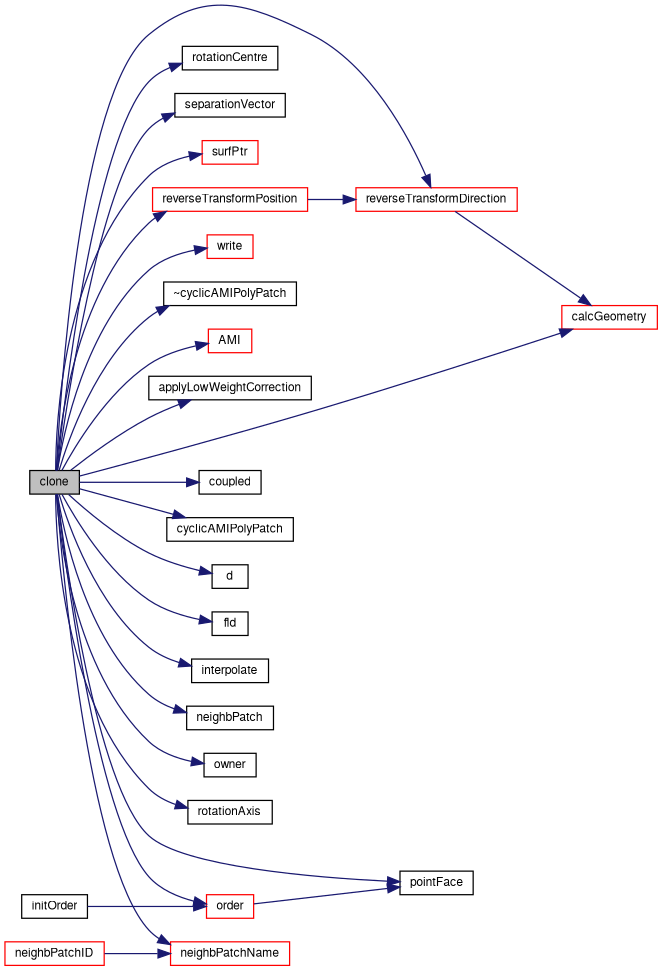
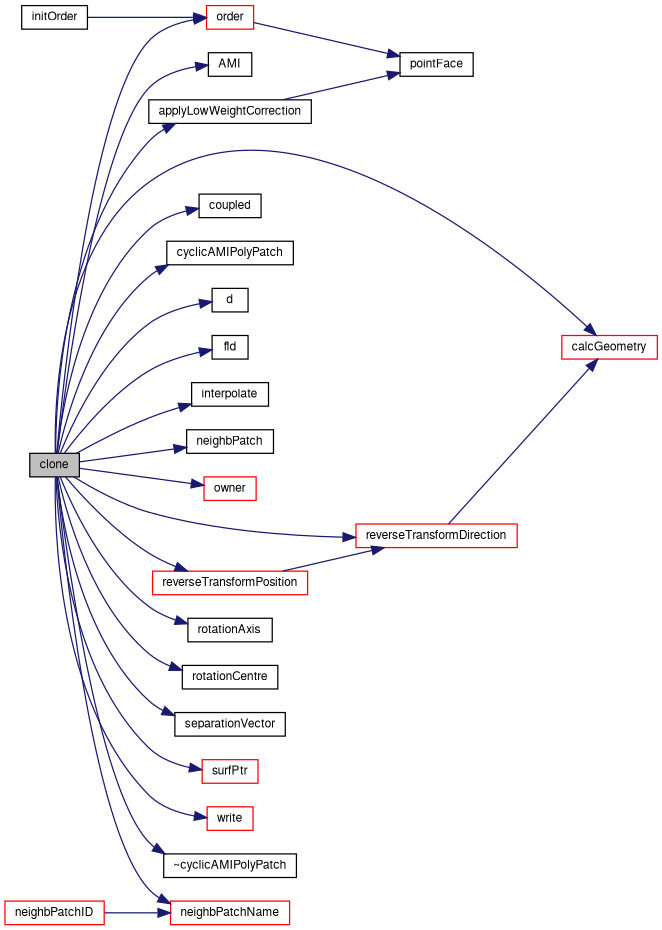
(230, 341) -> (230, 64)
(230, 765) -> (230, 489)
(121, 788) -> (335, 88)
